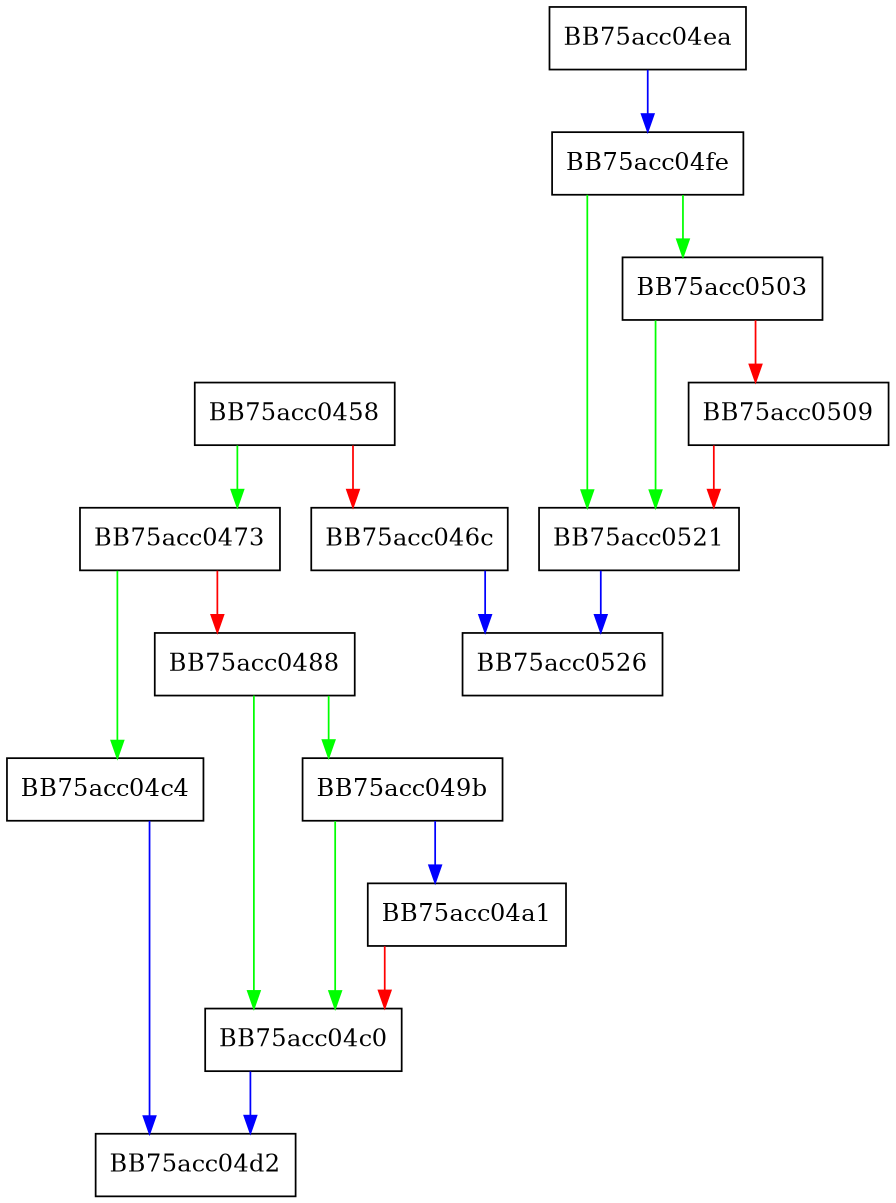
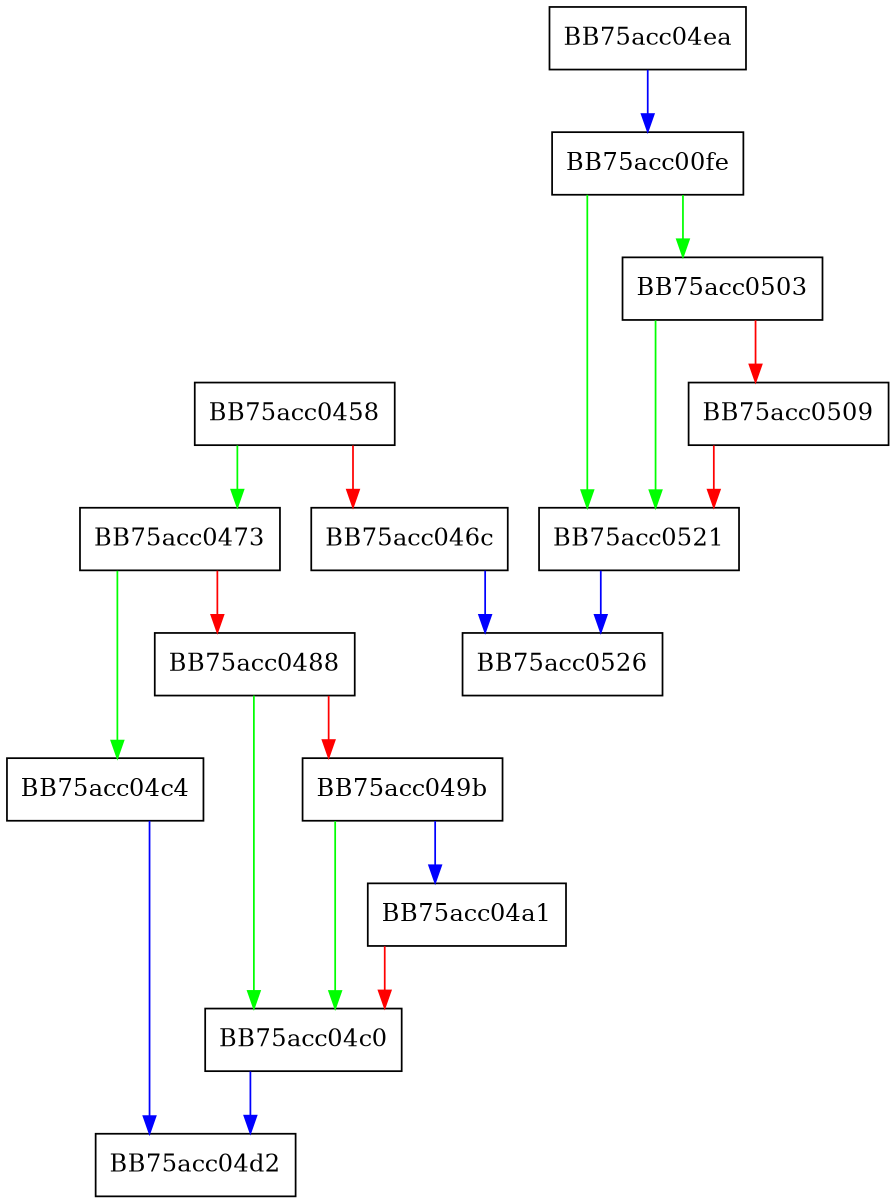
(648, 163) -> (648, 163)
(329, 718) -> (329, 718)
